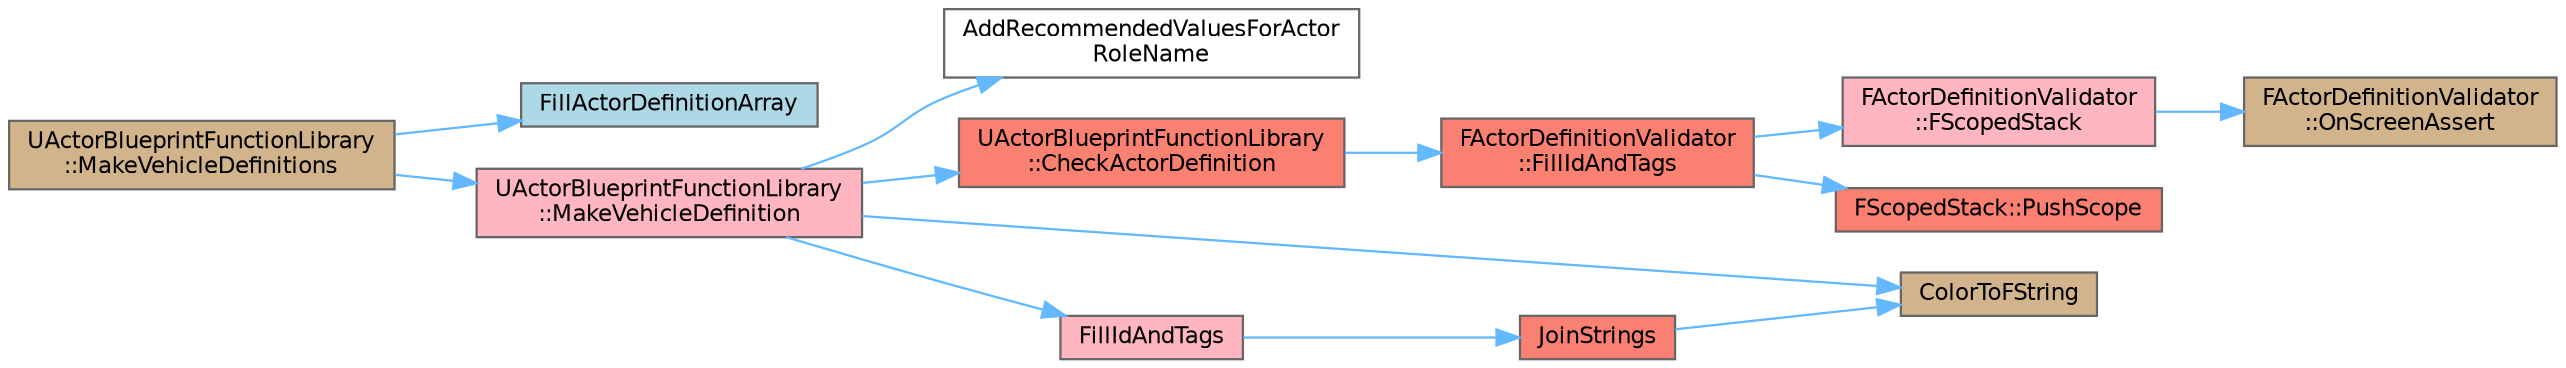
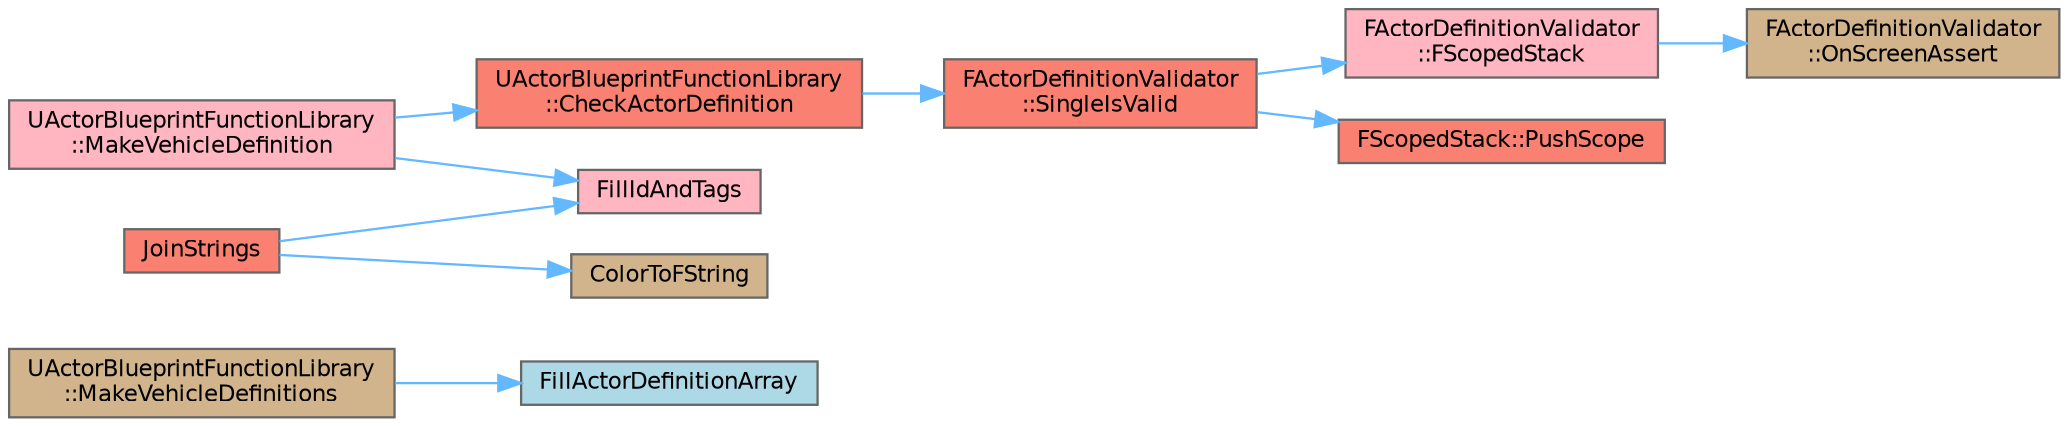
(1152, 43) -> none
(1598, 153) -> (1100, 94)
(424, 178) -> none
(1370, 251) -> none
(1370, 338) -> (417, 224)
